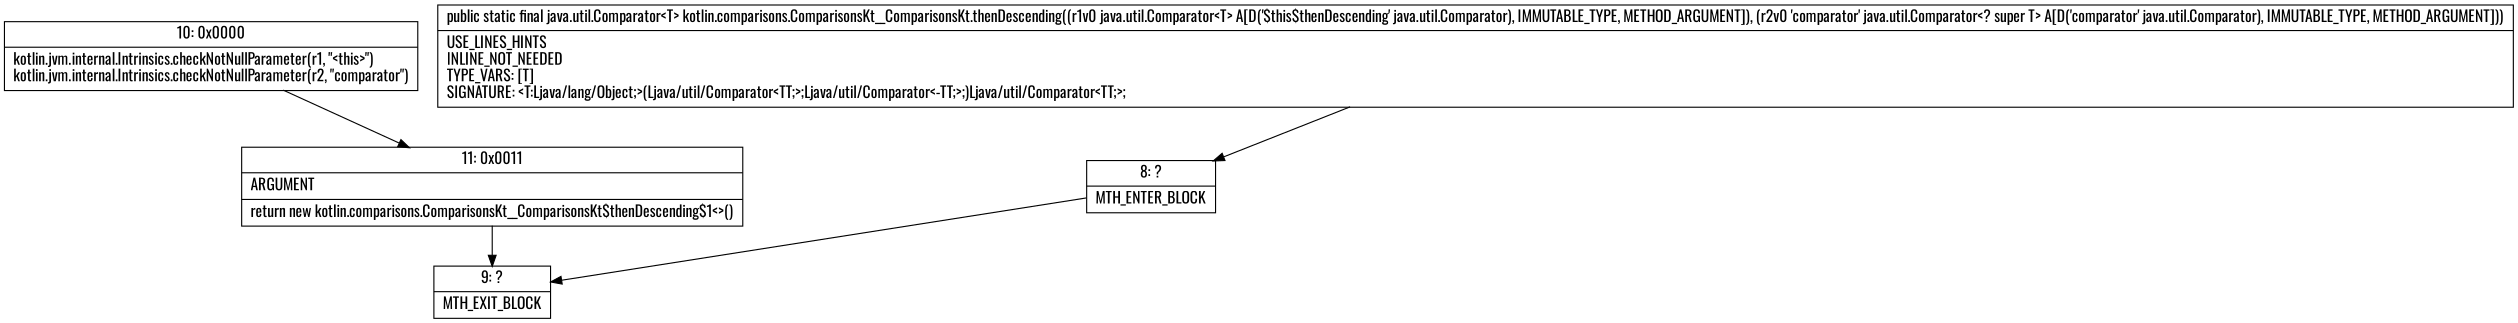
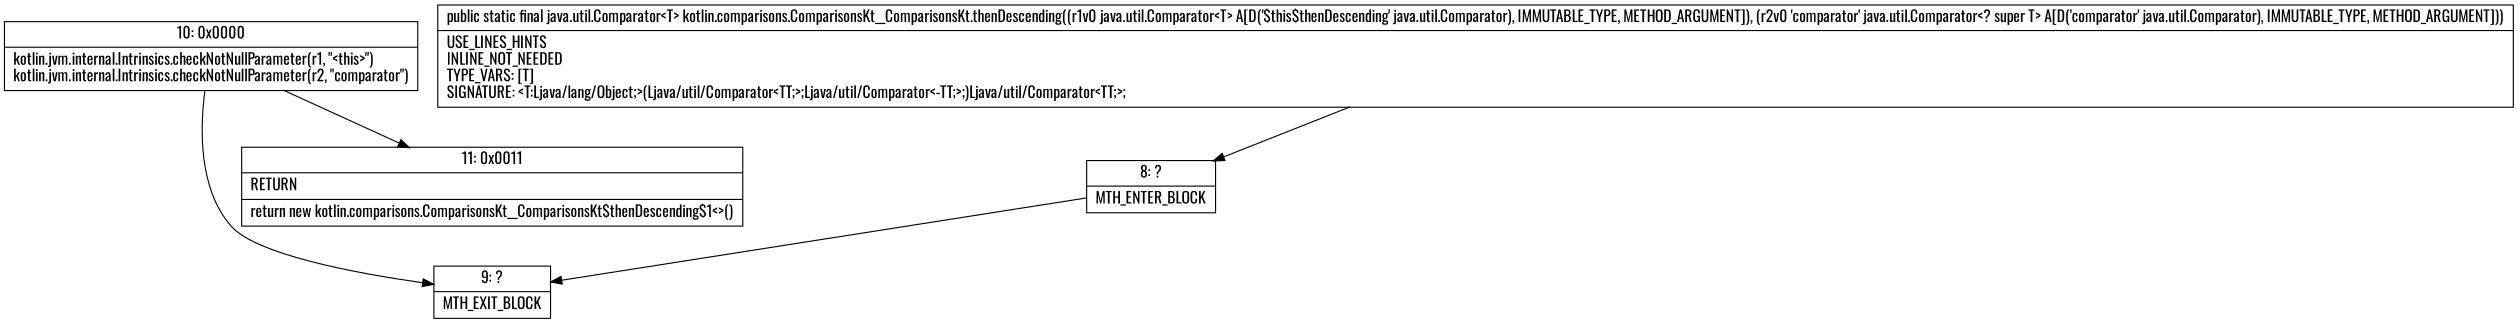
(283, 186) -> (274, 186)
(492, 240) -> (256, 242)
